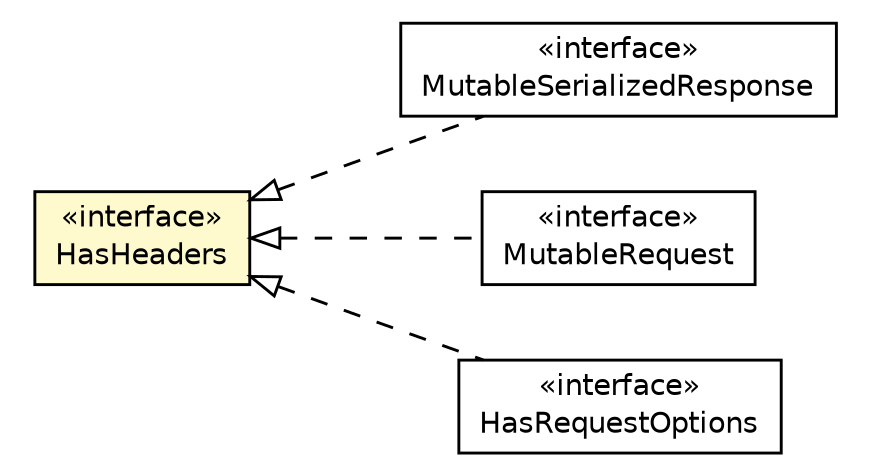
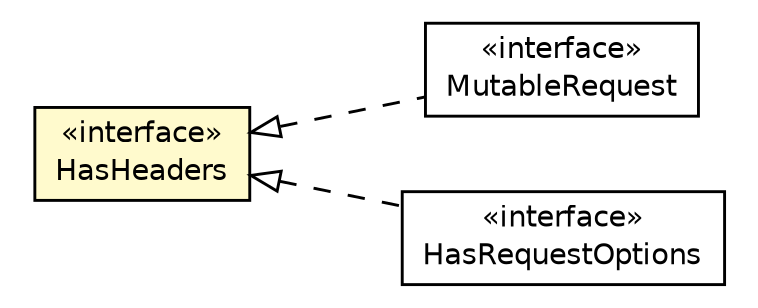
(619, 70) -> none
